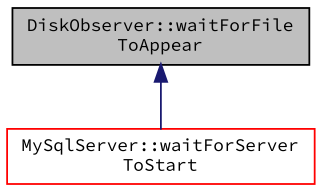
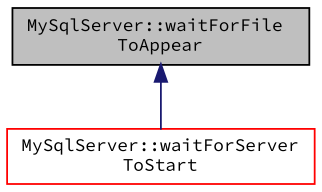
(161, 36) -> (161, 36)
